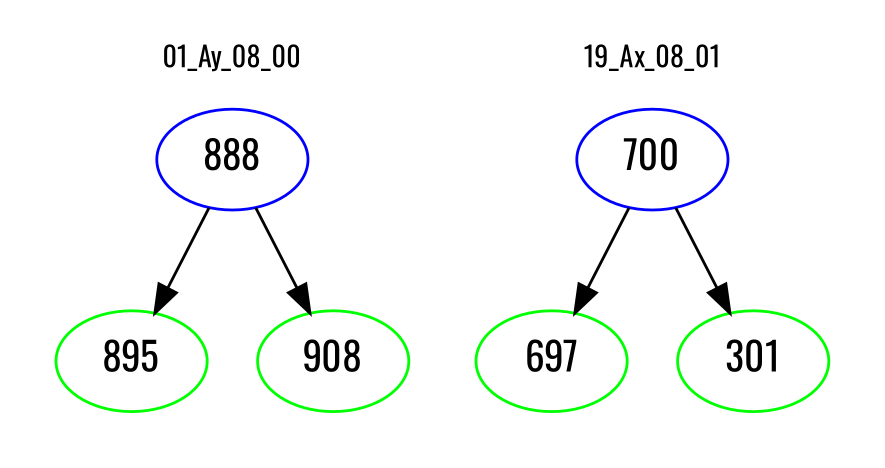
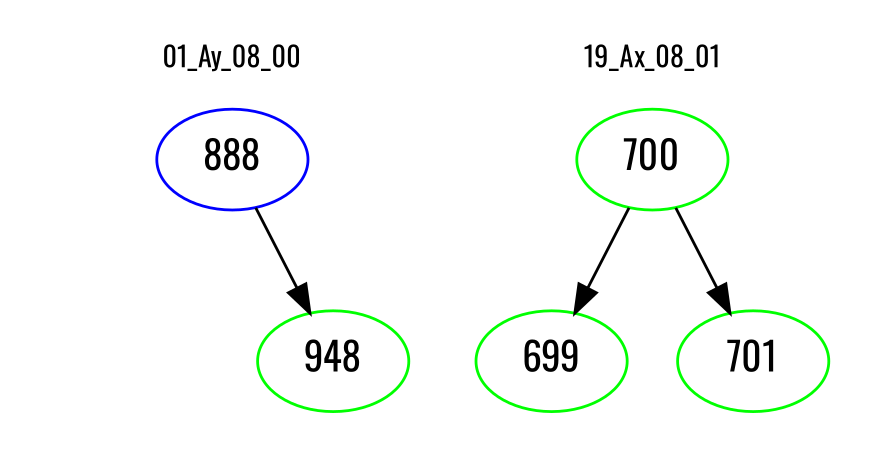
(652, 160) -> (652, 160)
(132, 361) -> none
(333, 361) -> (333, 361)
(552, 361) -> (552, 361)
(753, 361) -> (753, 361)
